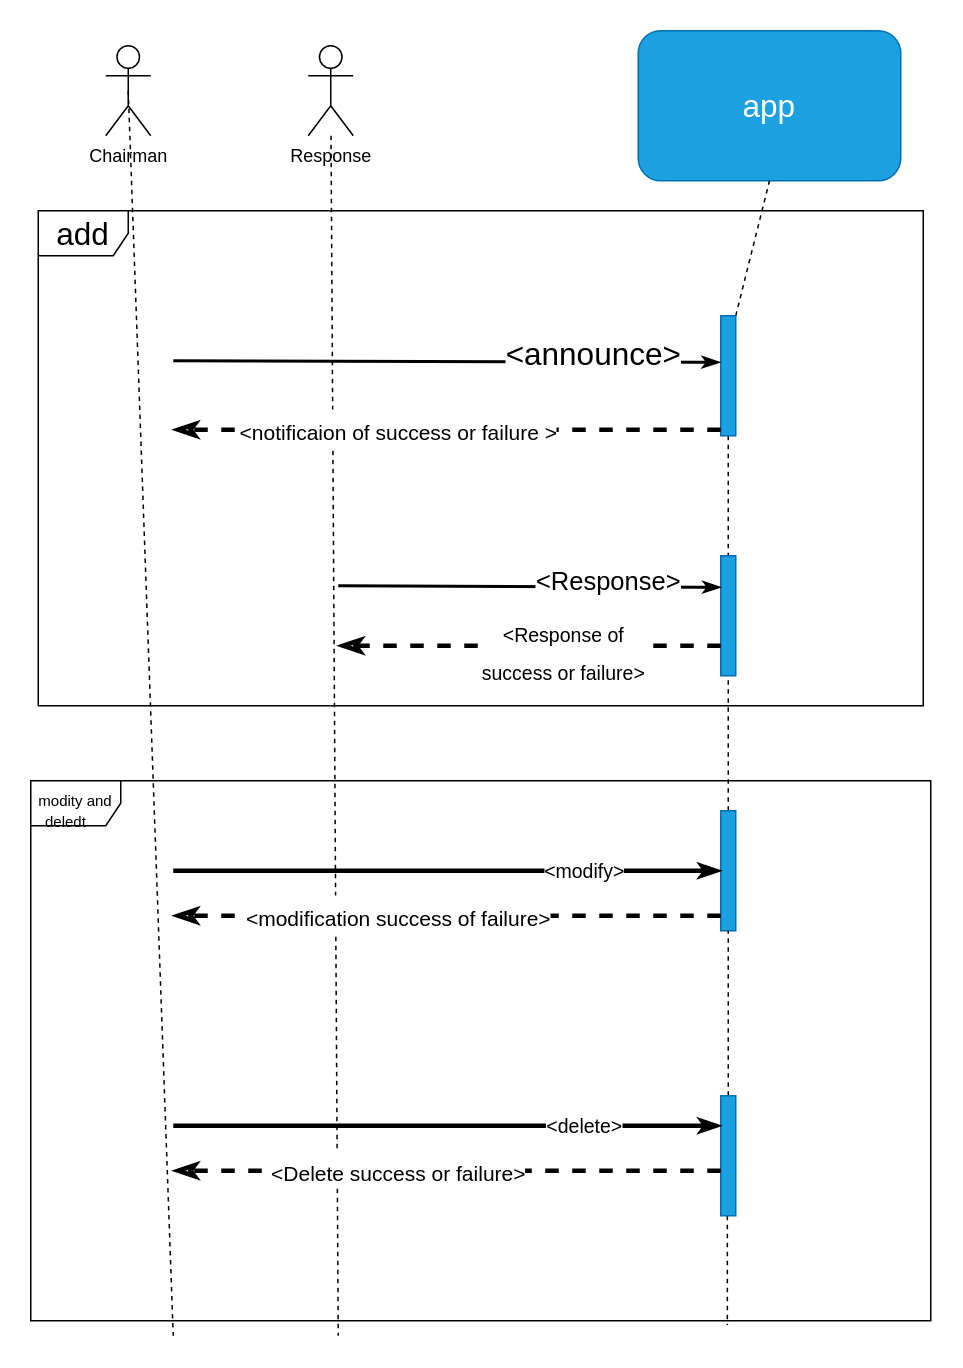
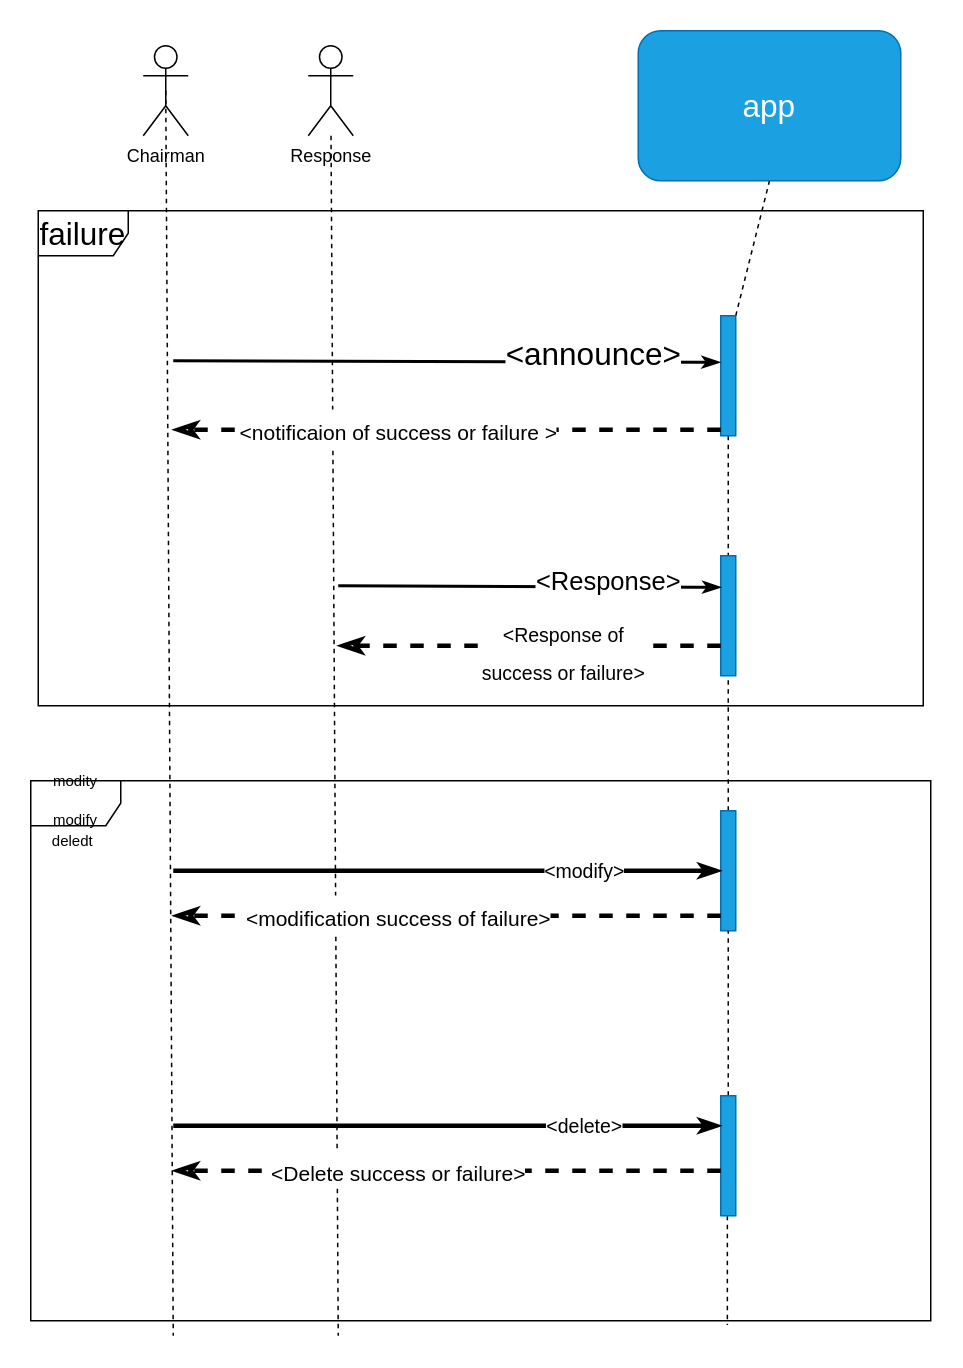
(128, 91) -> (166, 91)
(83, 233) -> (83, 233)
(76, 803) -> (76, 803)
